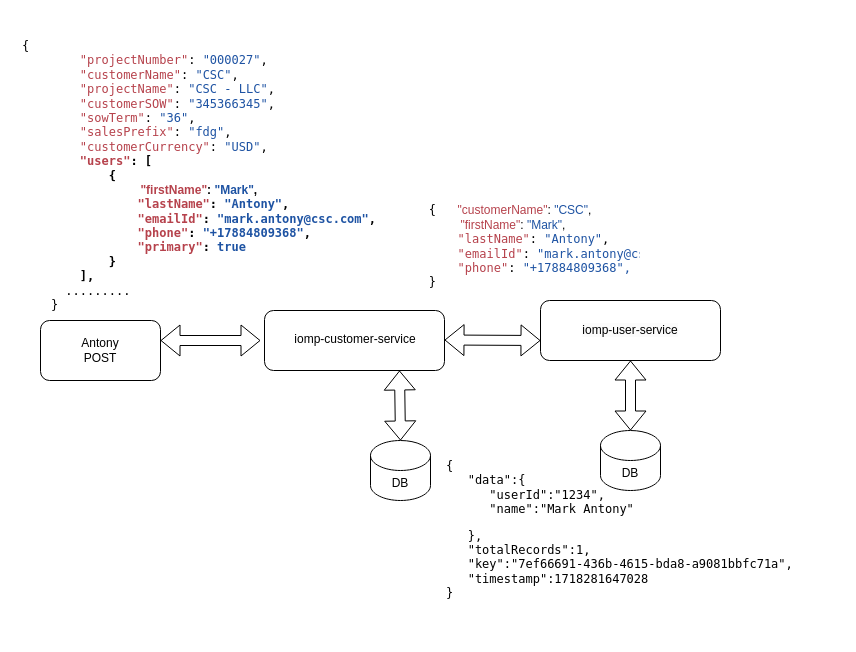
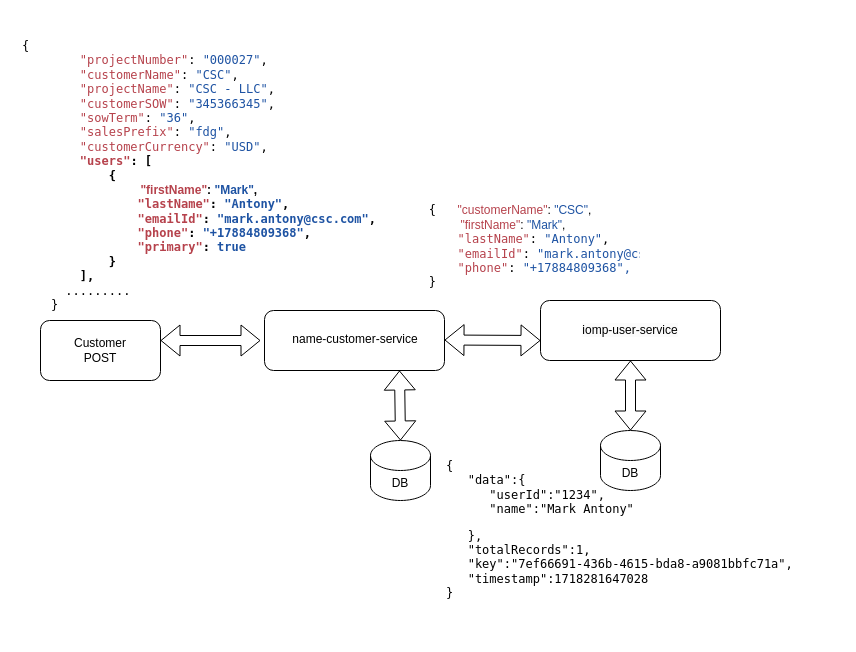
(356, 340) -> (356, 340)
(101, 351) -> (101, 351)
